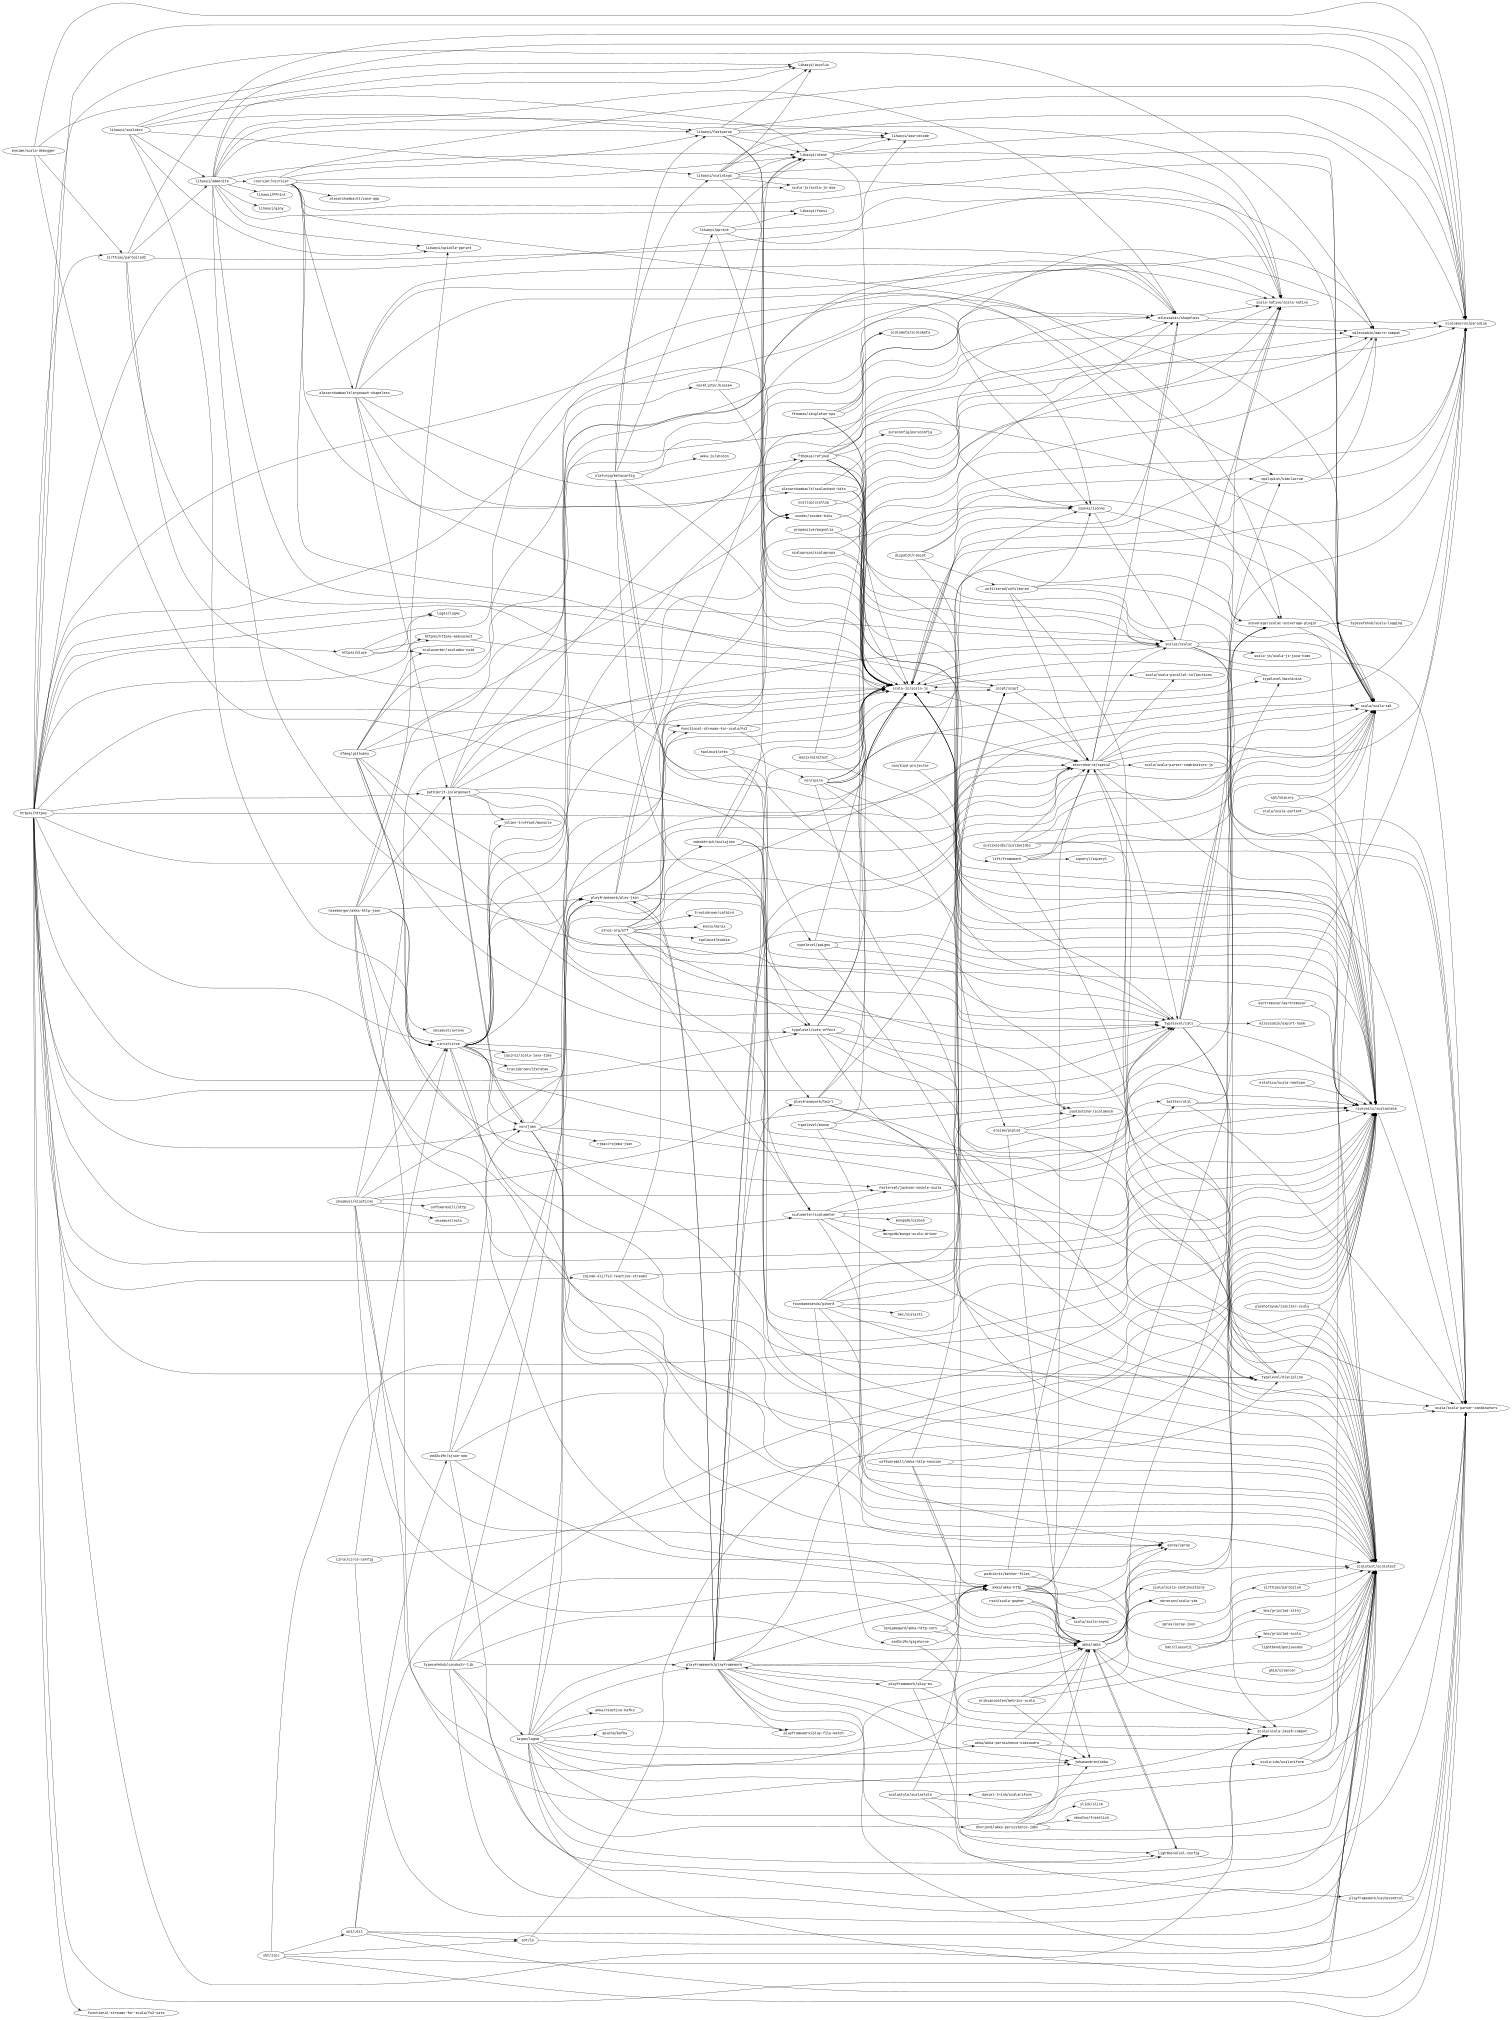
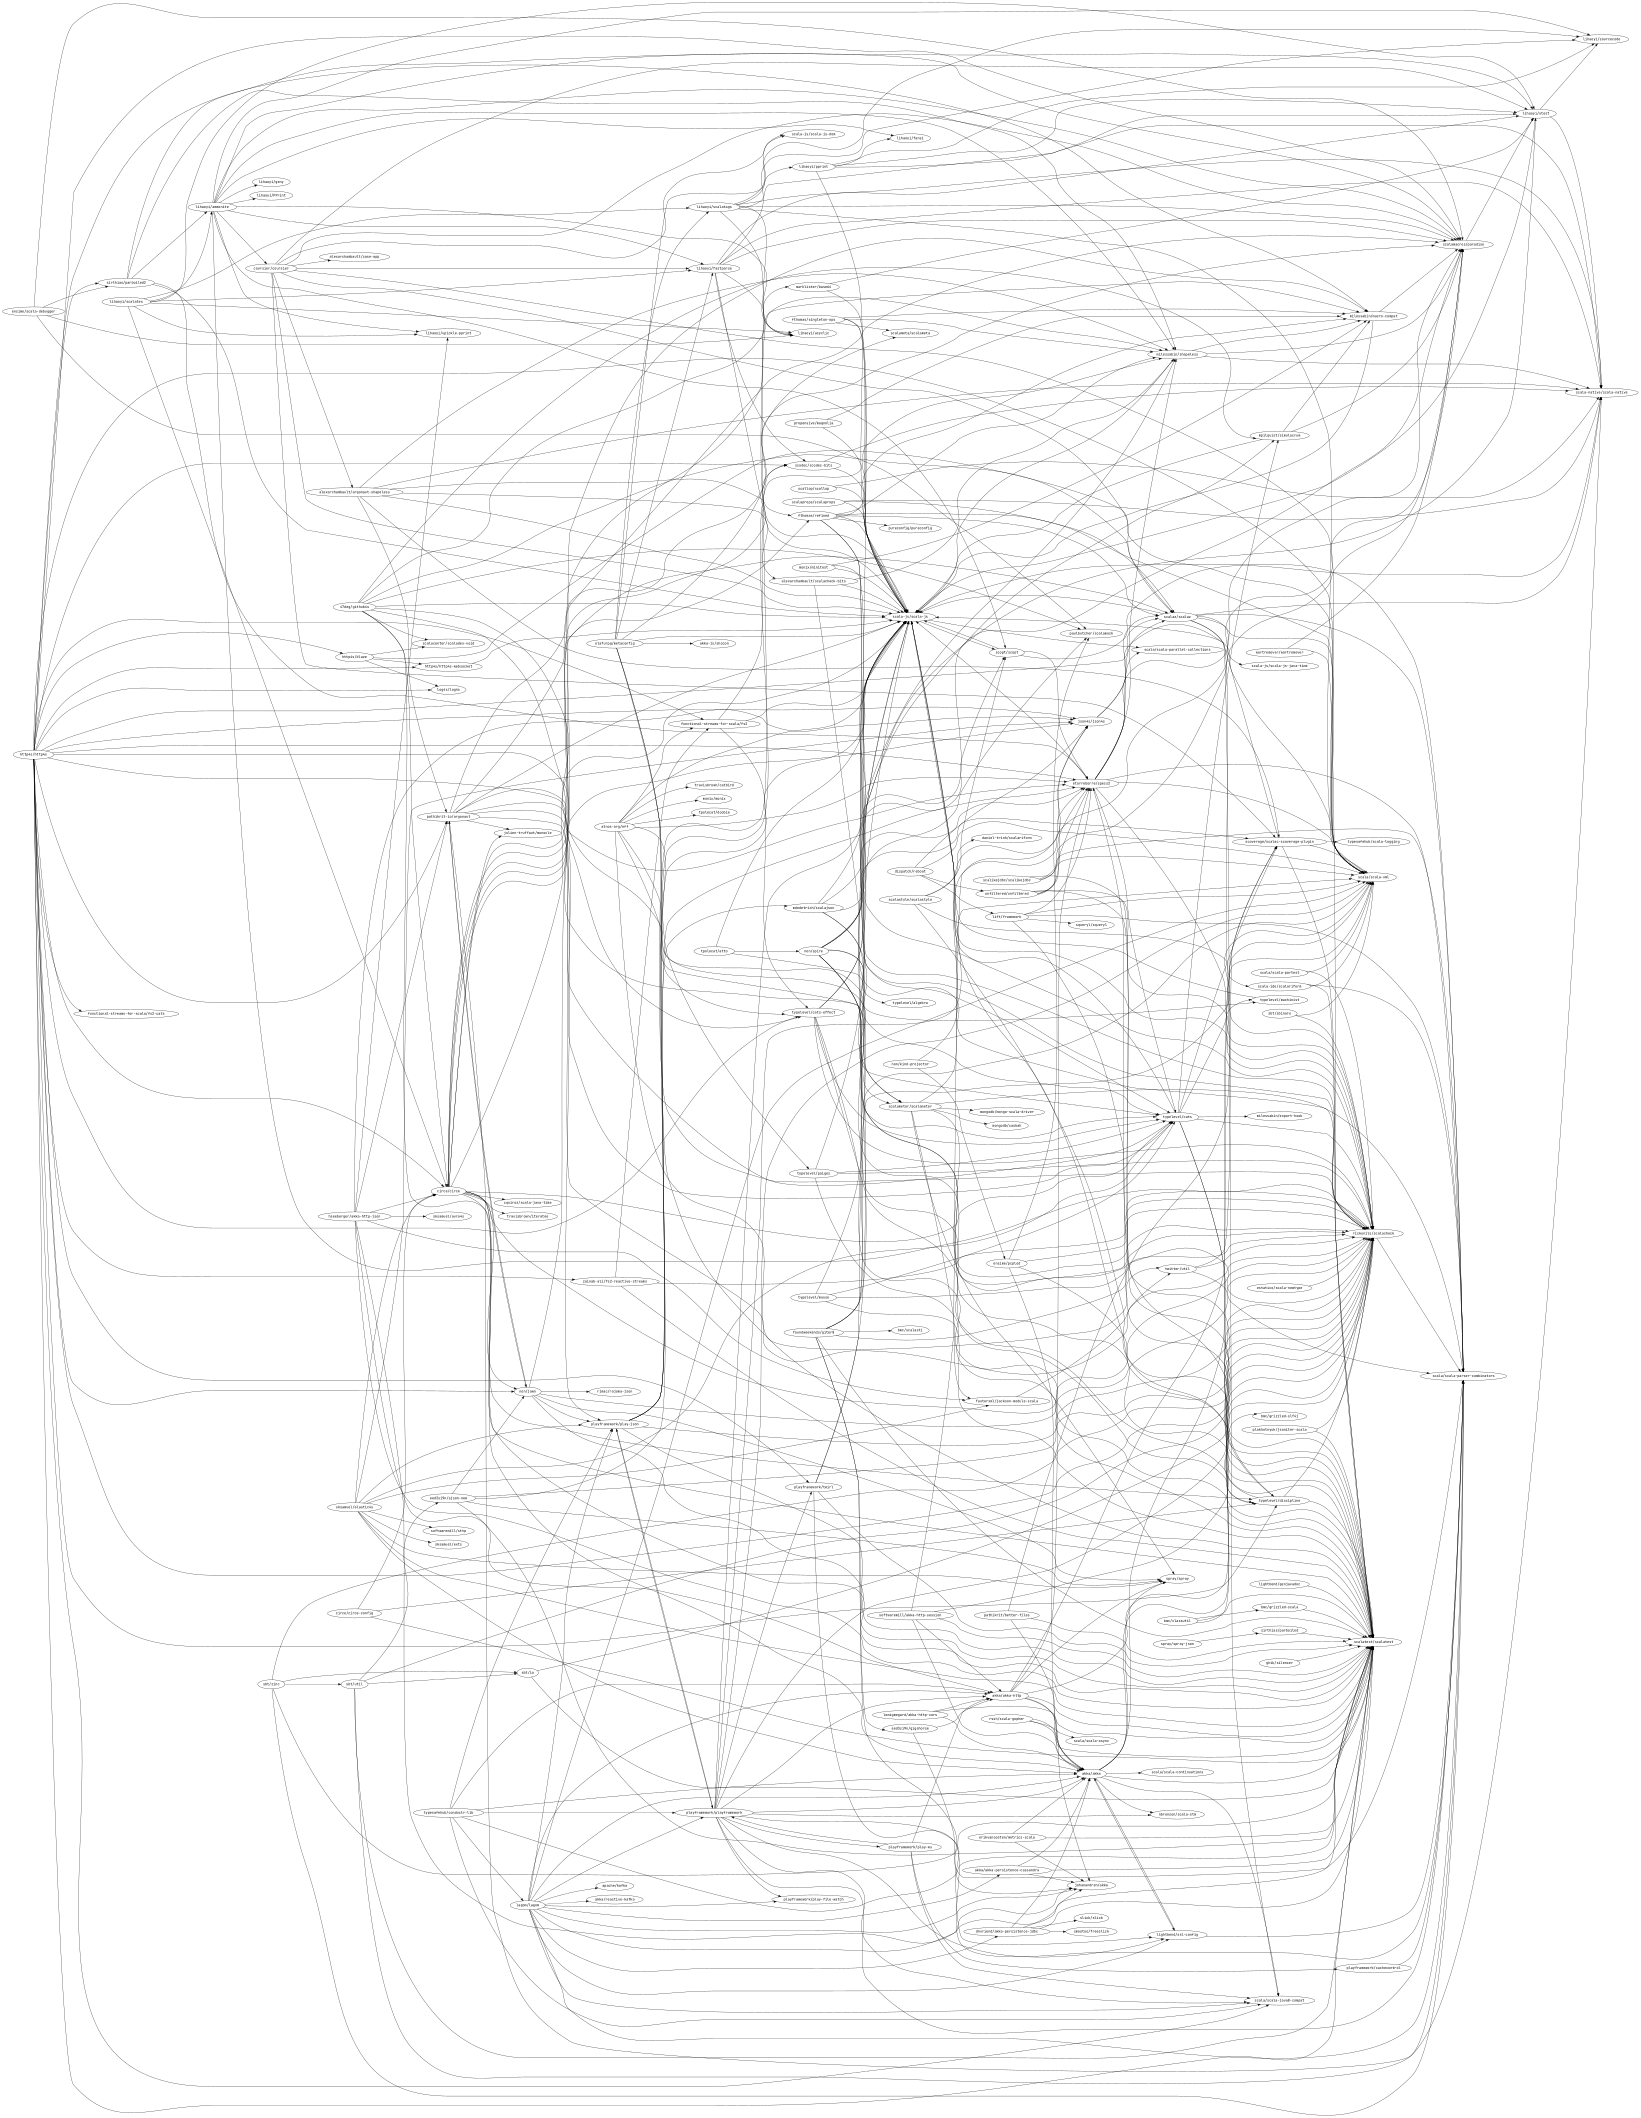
(1194, 132) -> (1499, 180)
(1179, 765) -> none
(485, 904) -> (569, 1071)
none -> (910, 1003)
